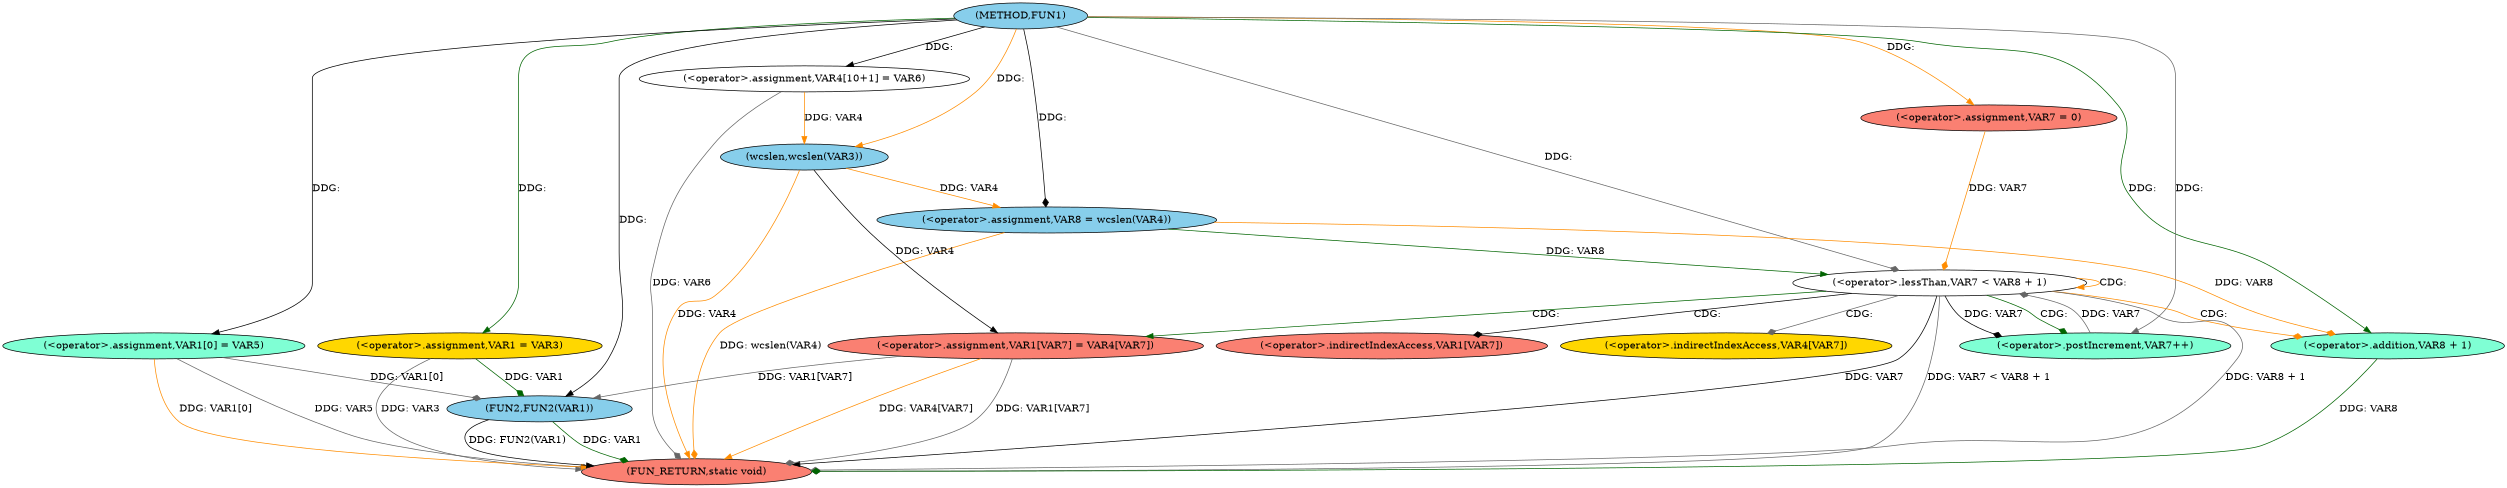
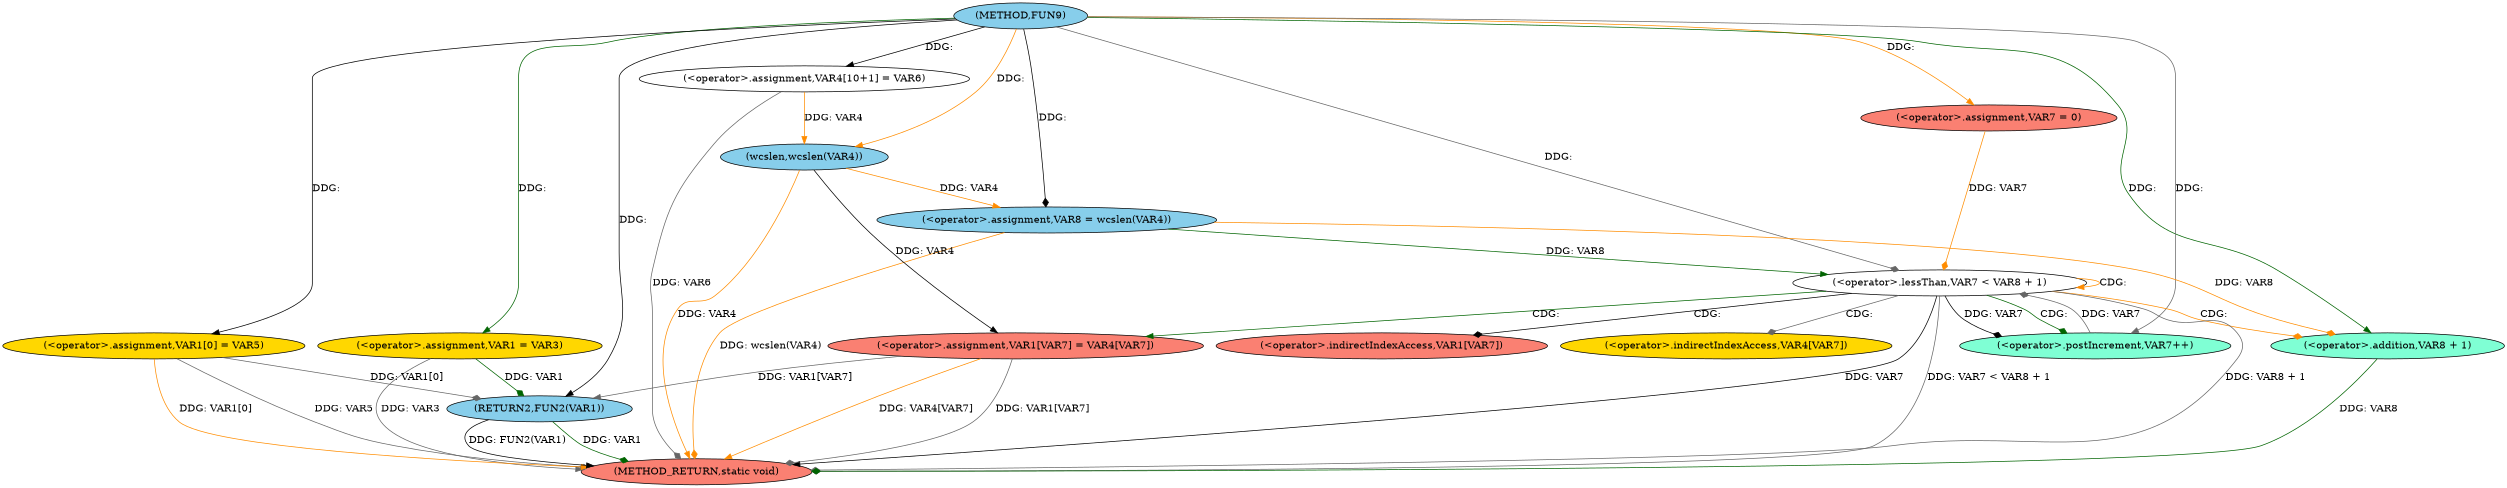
(1021, 16) -> (1021, 16)
(804, 157) -> (804, 157)
(154, 346) -> (154, 346)
(540, 409) -> (540, 409)
(697, 472) -> (697, 472)
